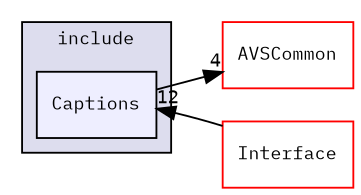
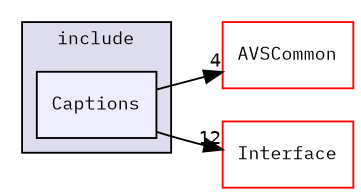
(199, 119) -> (183, 140)
